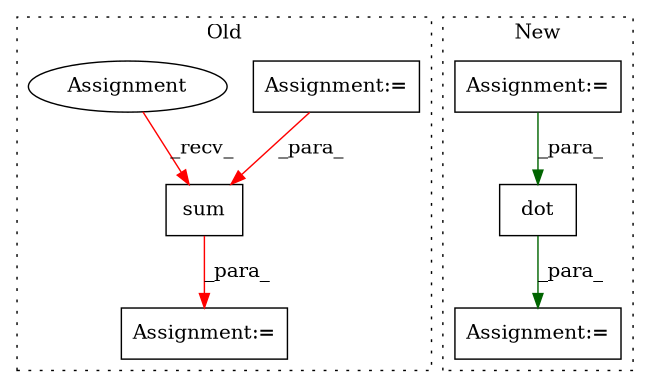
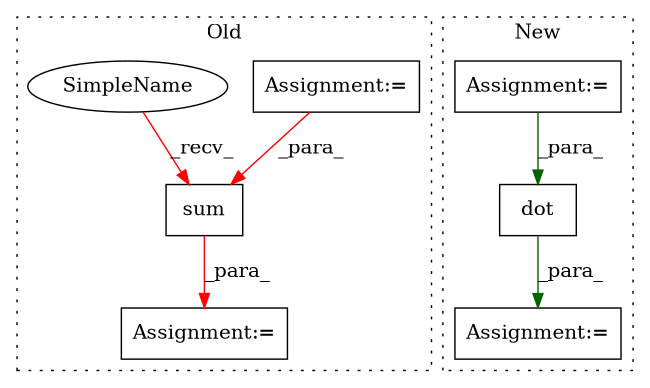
(128, 87) -> (128, 87)
